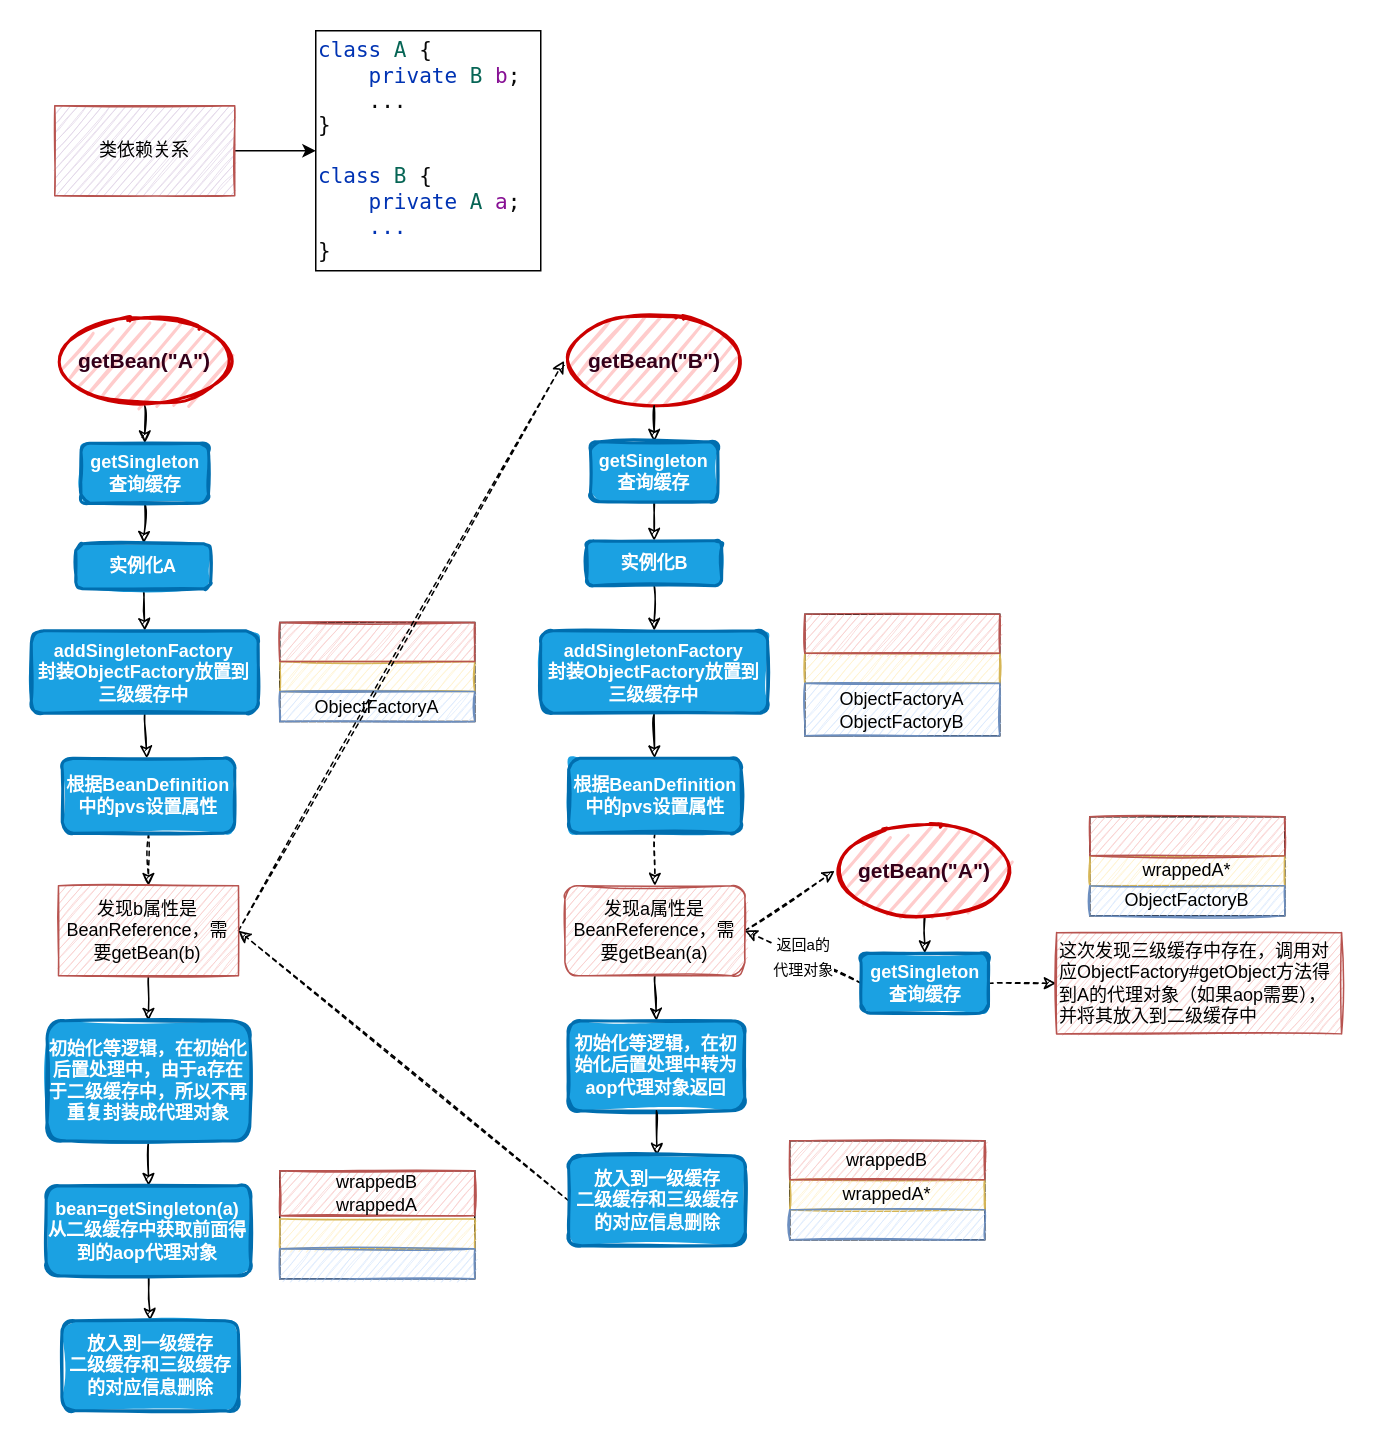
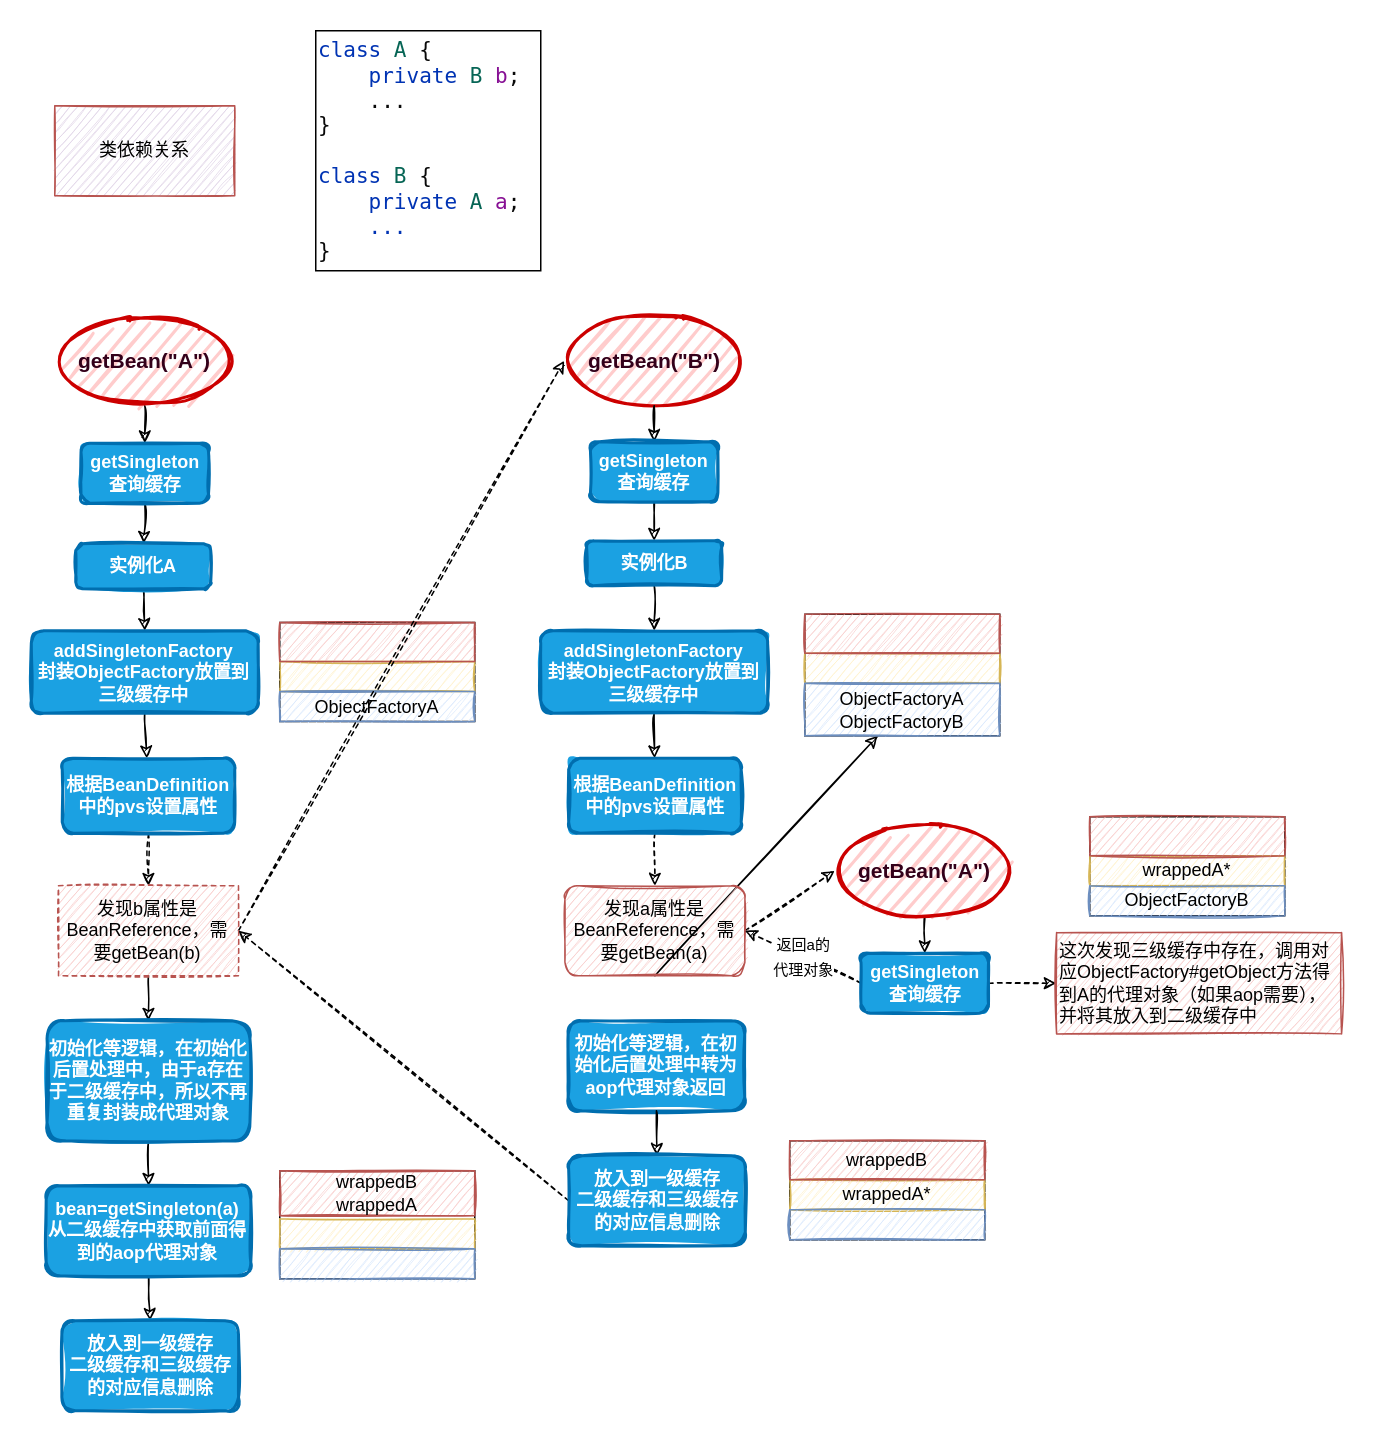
(270, 151) -> none
(148, 931) -> (148, 931)
(655, 993) -> (805, 815)
